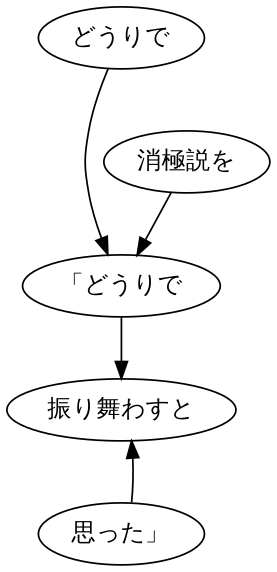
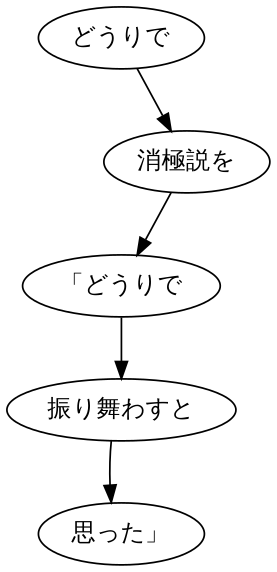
(86, 153) -> (150, 92)
(133, 480) -> (110, 463)
